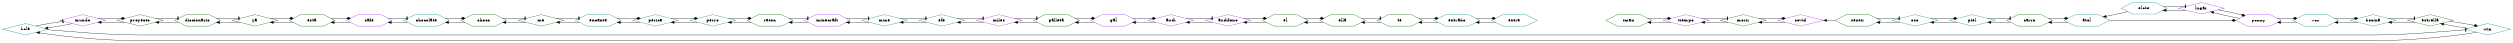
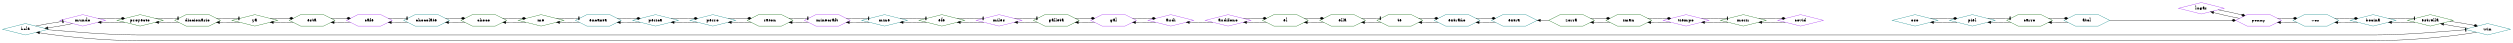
(2144, 8) -> none
(513, 18) -> (513, 18)
(1199, 18) -> none
(942, 20) -> (942, 20)
none -> (1572, 20)
(1858, 20) -> none
